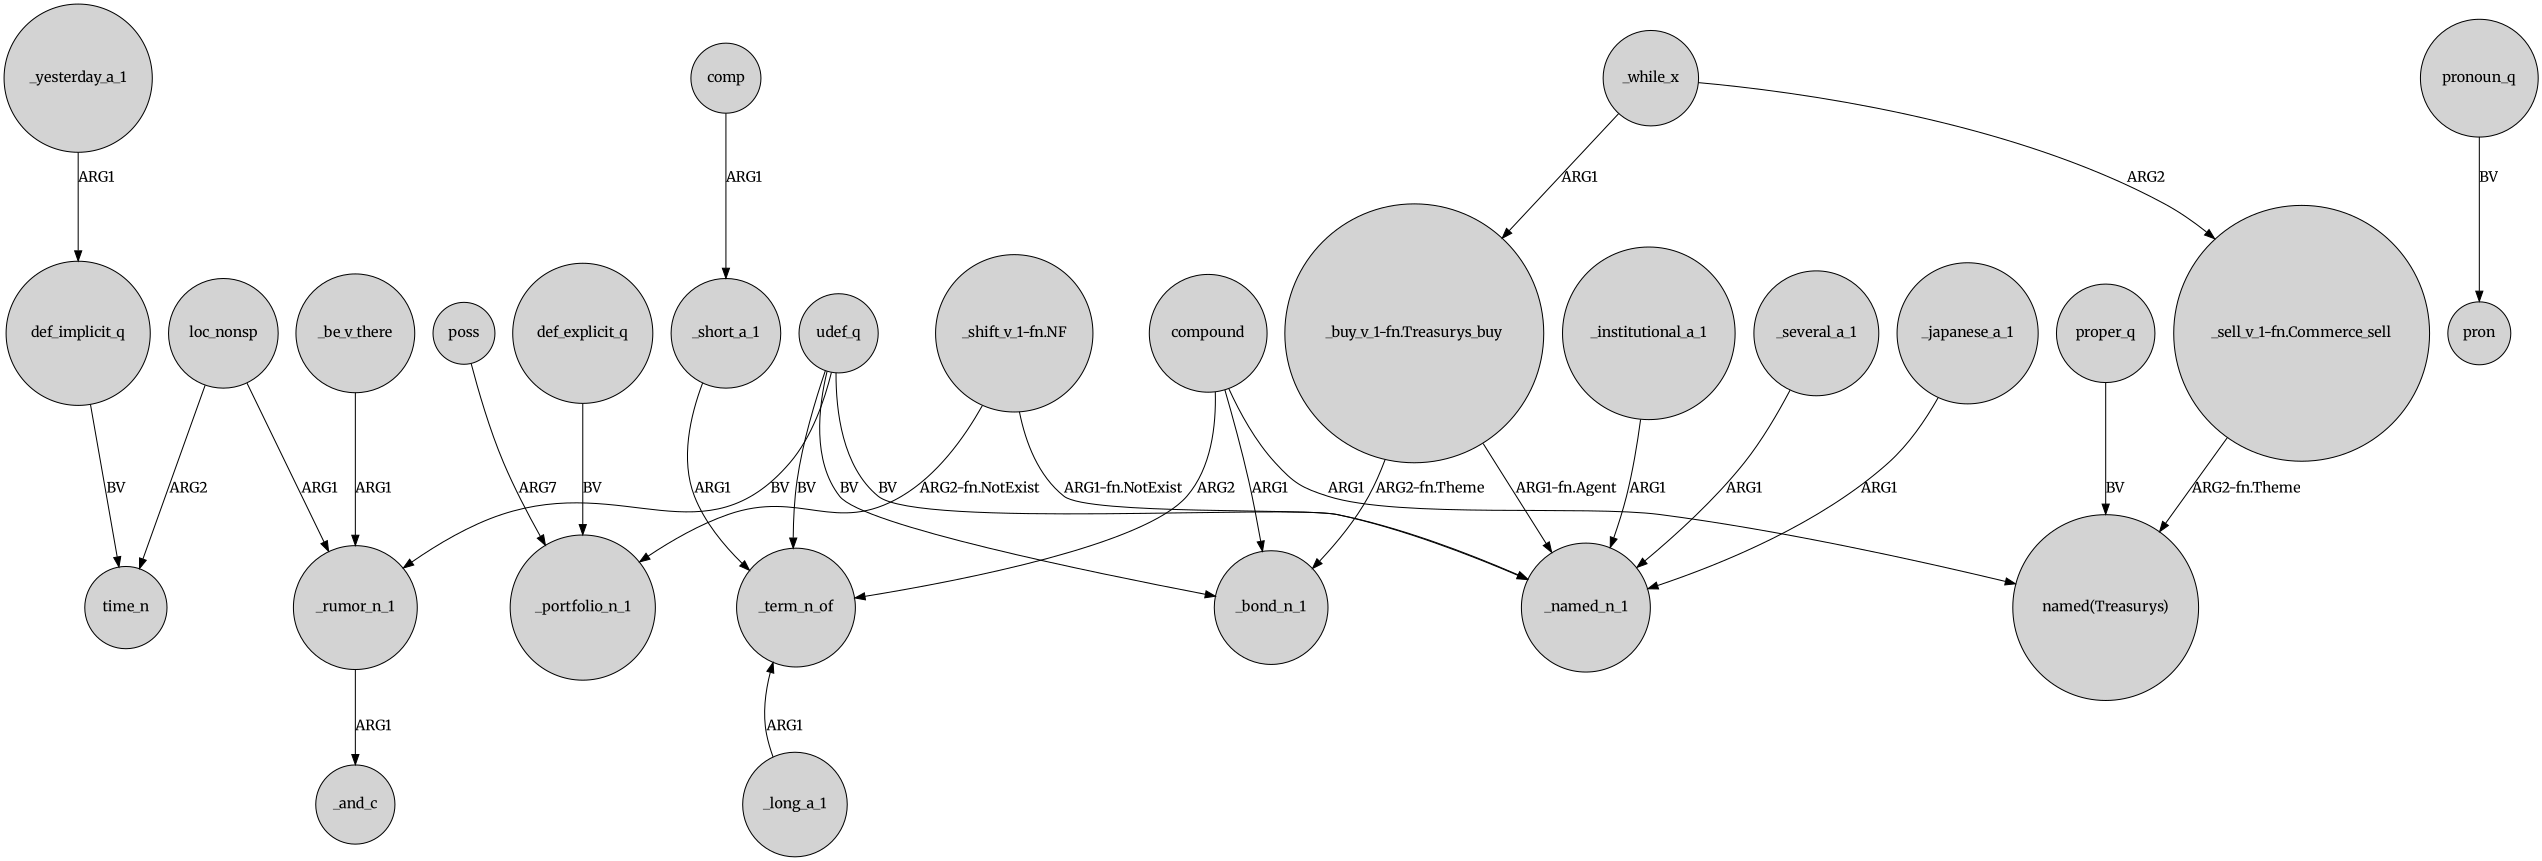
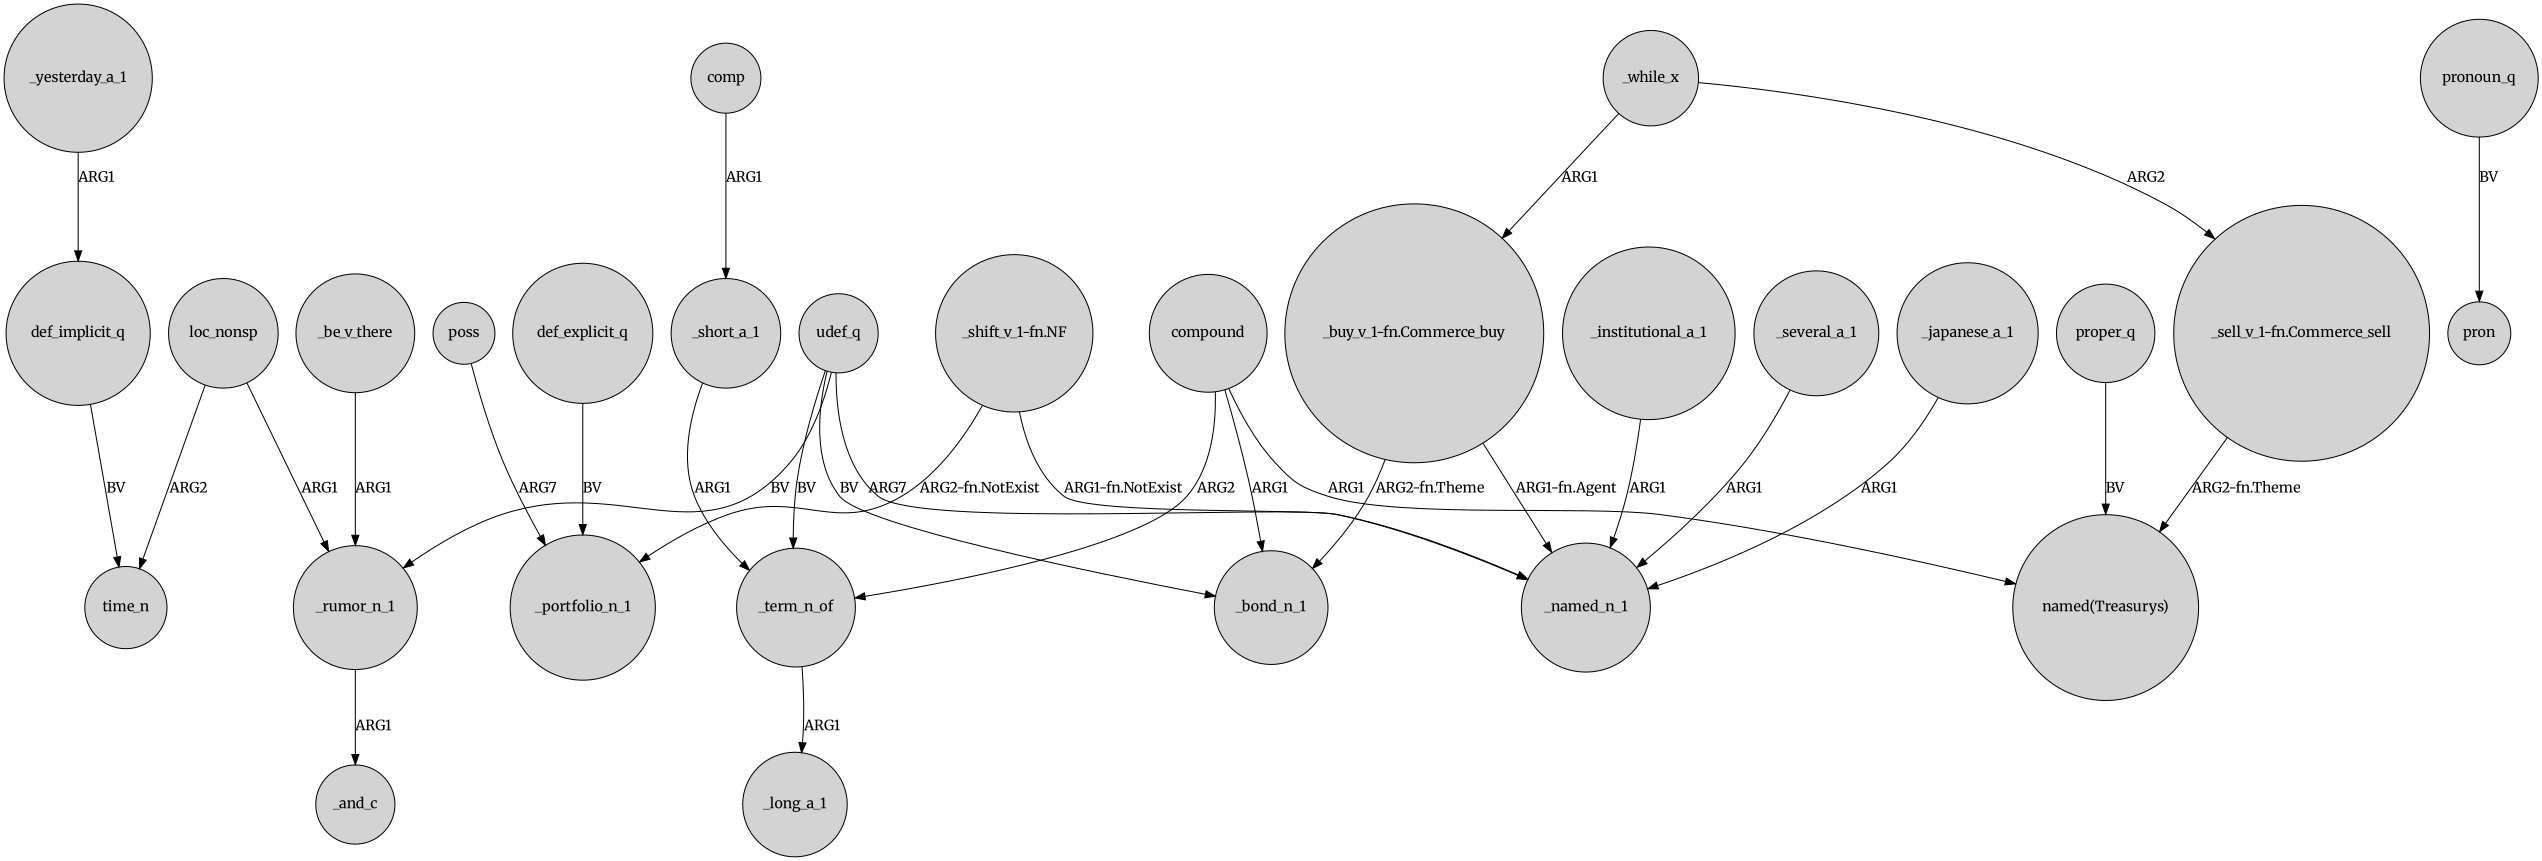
(1414, 333) -> (1414, 333)
(888, 489) -> (888, 489)
(765, 715) -> (804, 705)
